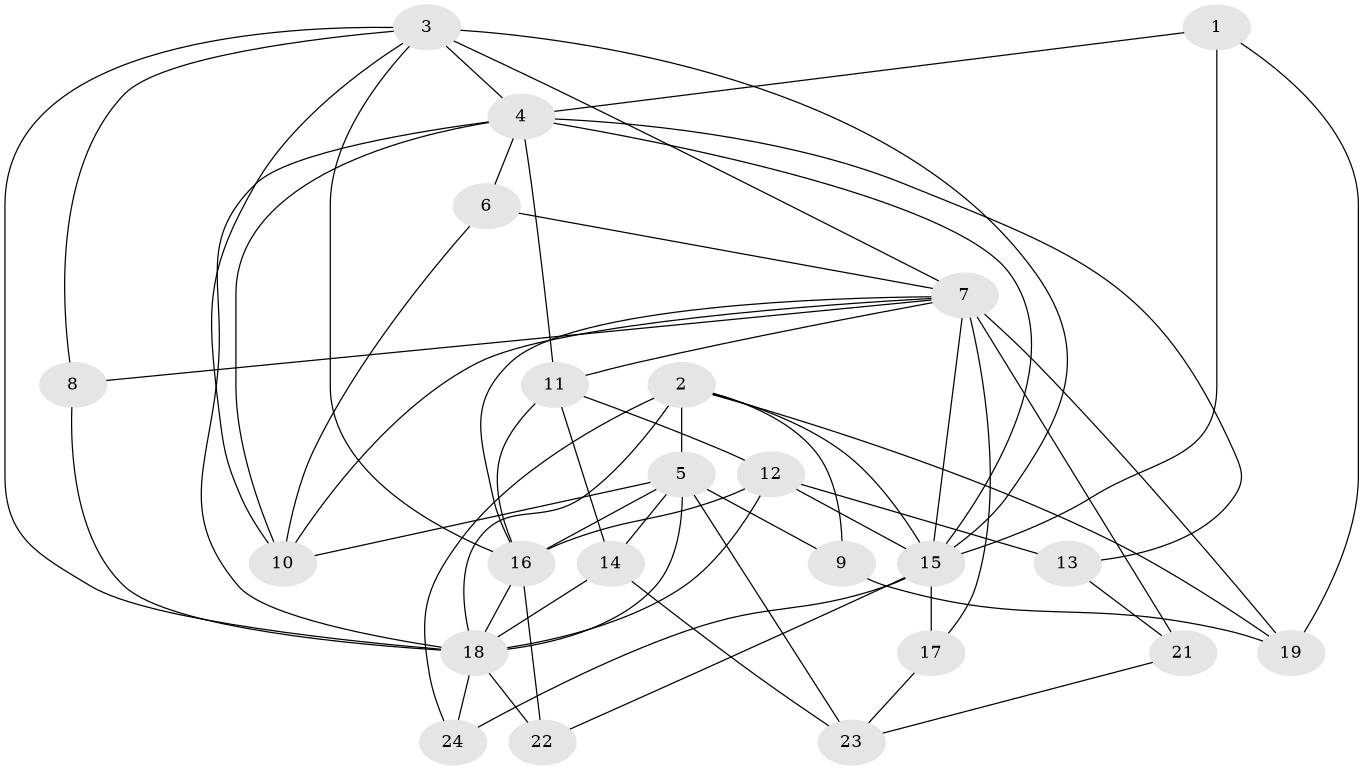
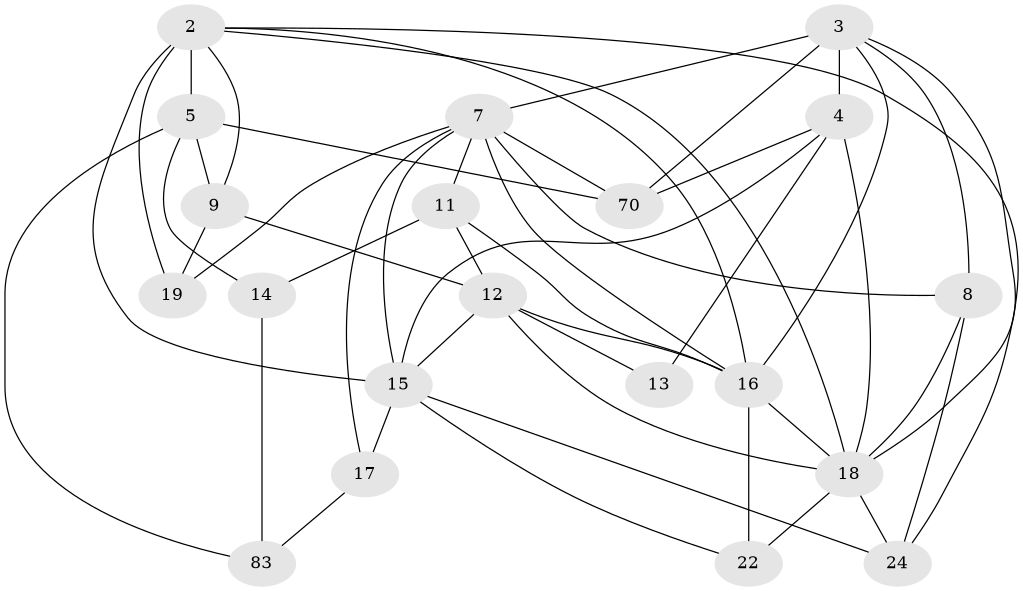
(1217, 27) -> none
(917, 165) -> none
(487, 206) -> none
none -> (343, 247)
(540, 251) -> none
none -> (937, 431)
(607, 516) -> (541, 89)
(283, 564) -> (630, 206)
(634, 605) -> none
(542, 609) -> none
(1183, 653) -> none
(852, 743) -> (262, 564)
